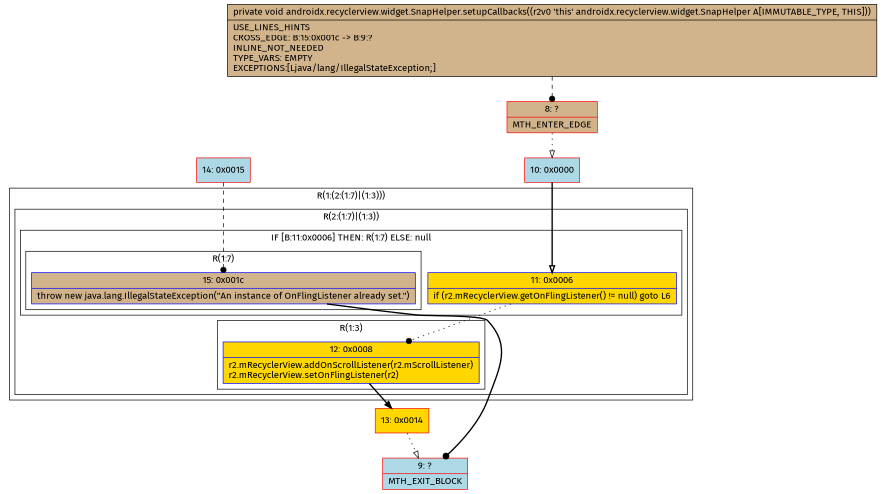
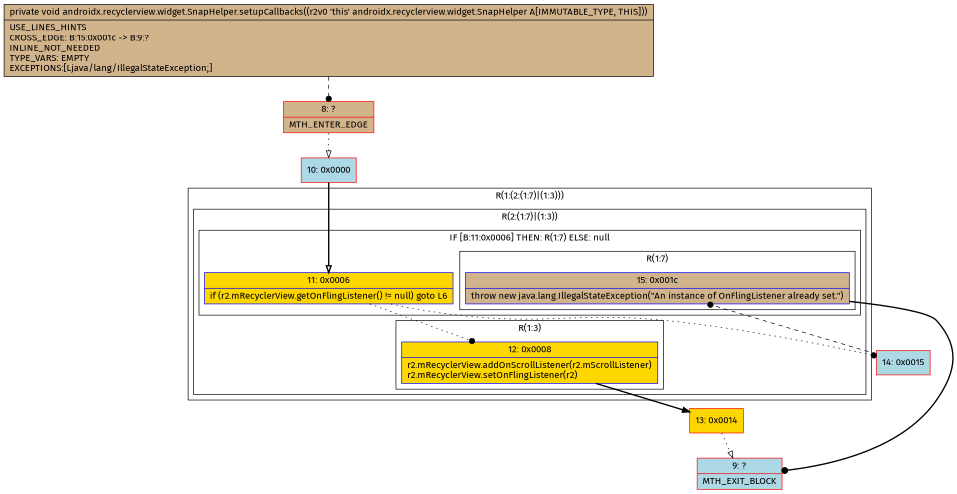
none -> (668, 321)
